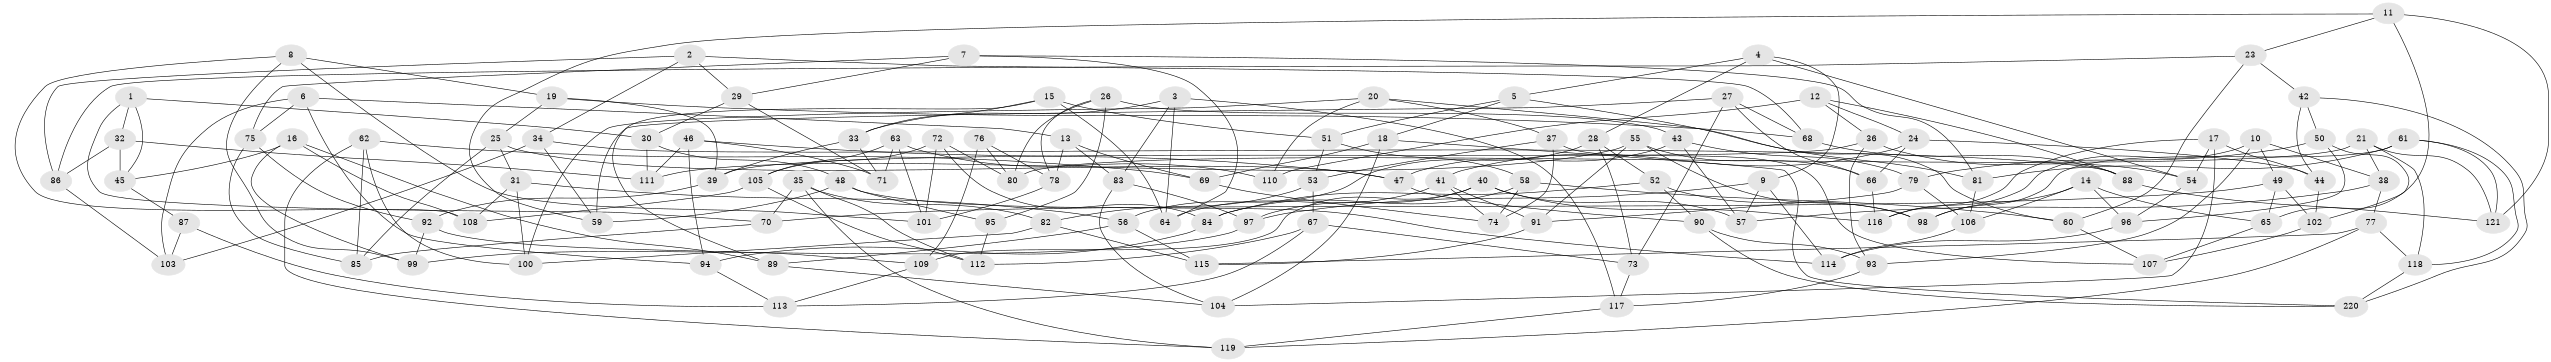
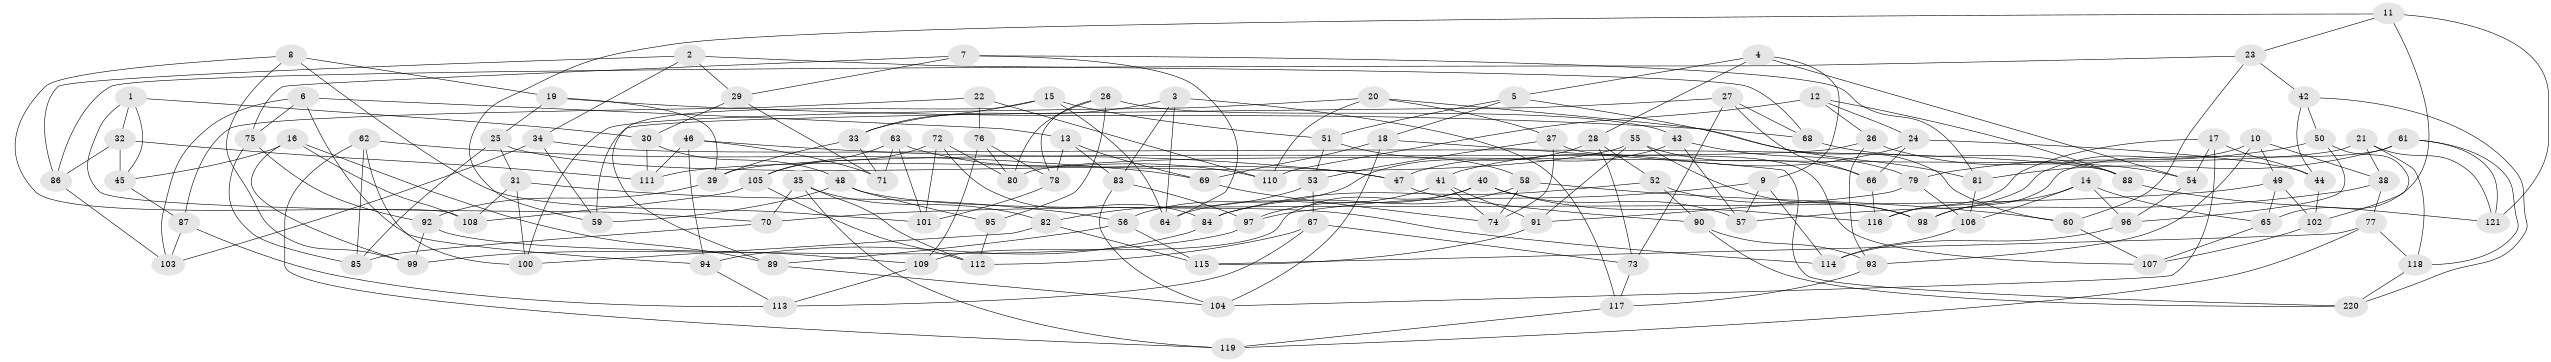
none -> (980, 97)
